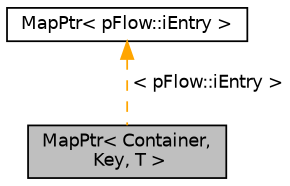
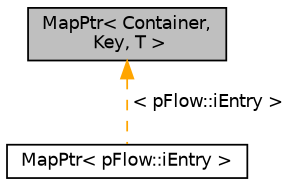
(127, 92) -> (127, 111)
